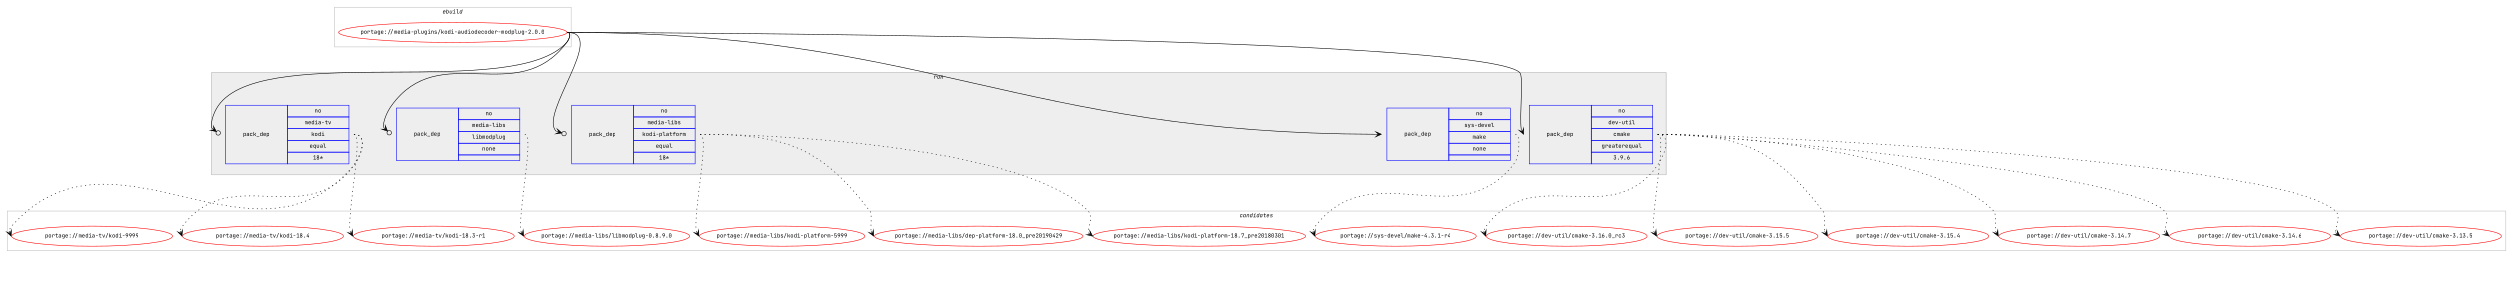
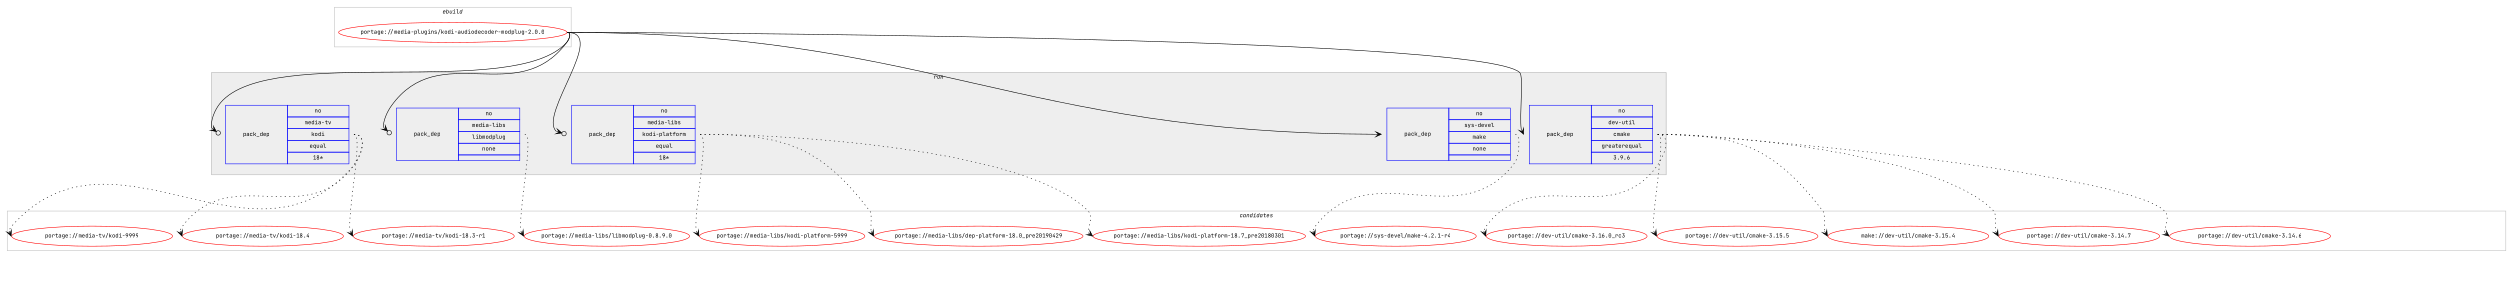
(1396, 236) -> (1396, 236)
(1908, 236) -> (1908, 236)
(2421, 236) -> none
